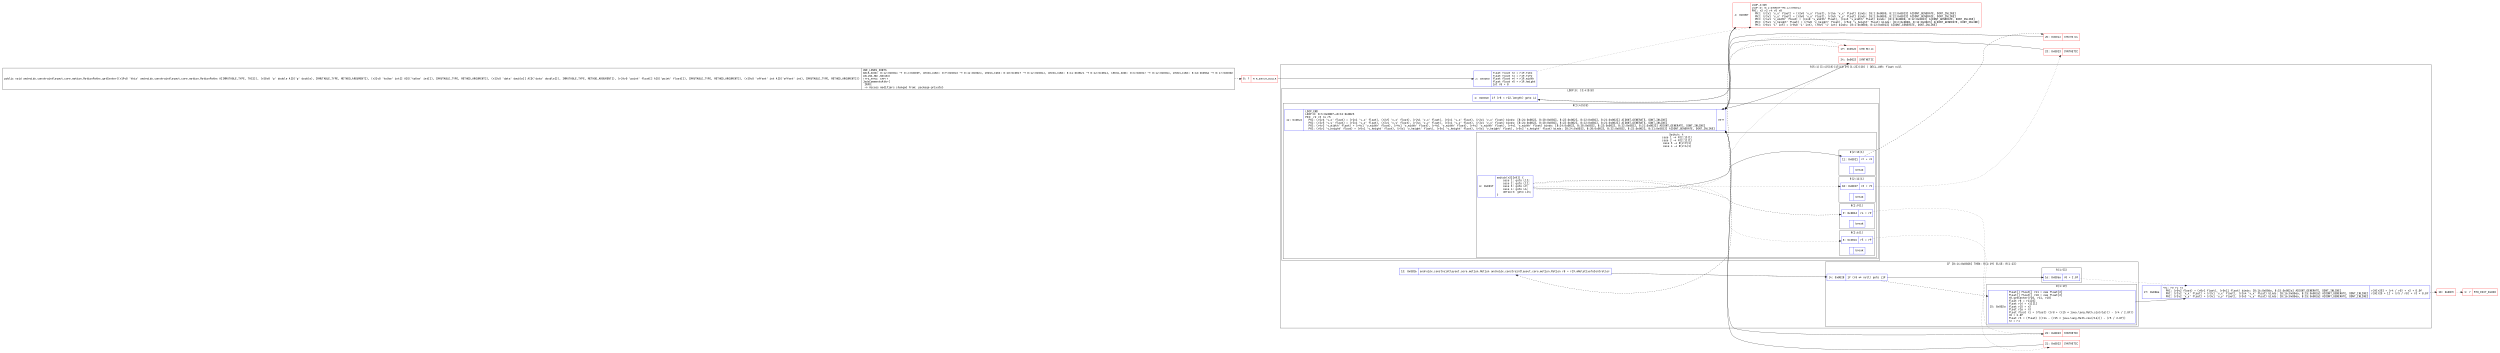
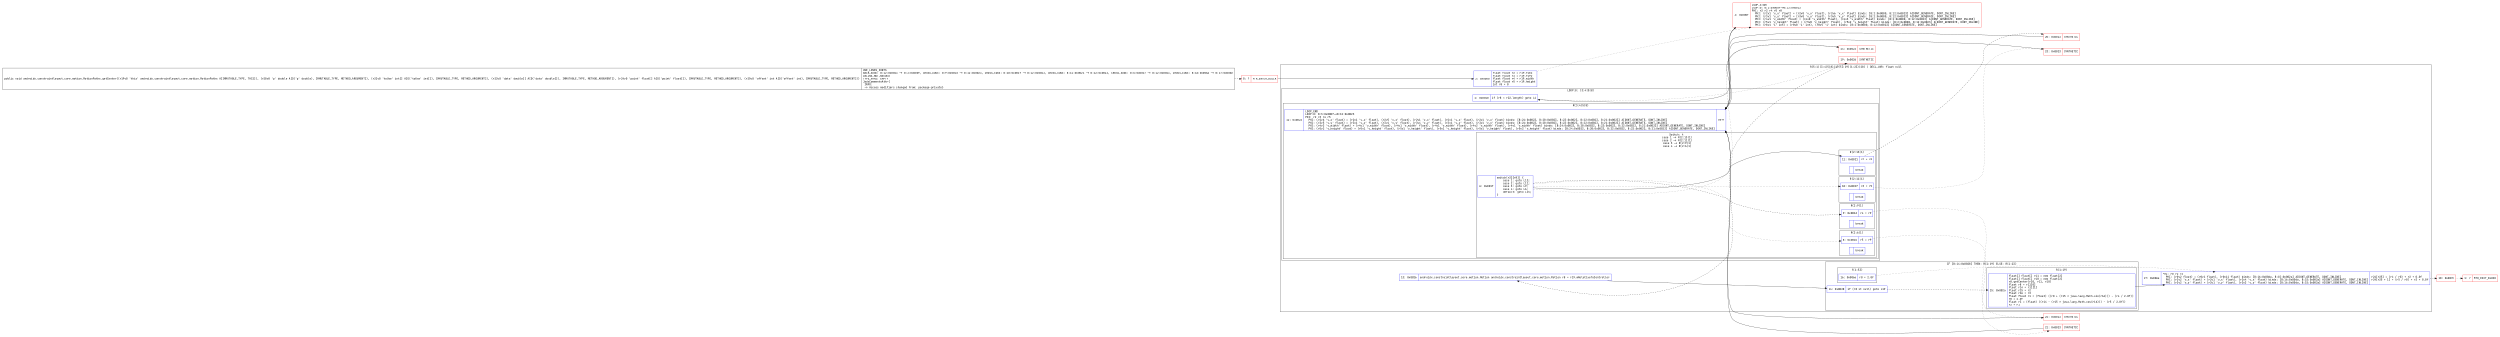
(1964, 277) -> none
